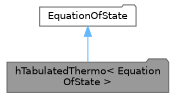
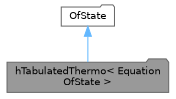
(88, 17) -> (88, 17)
